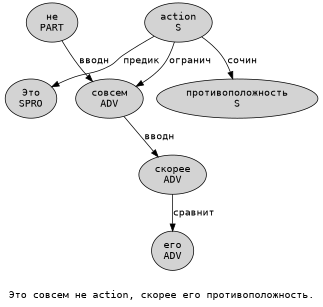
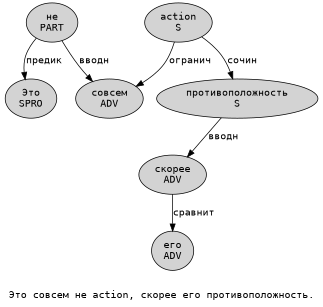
(109, 66) -> (26, 54)
(139, 134) -> (207, 135)
